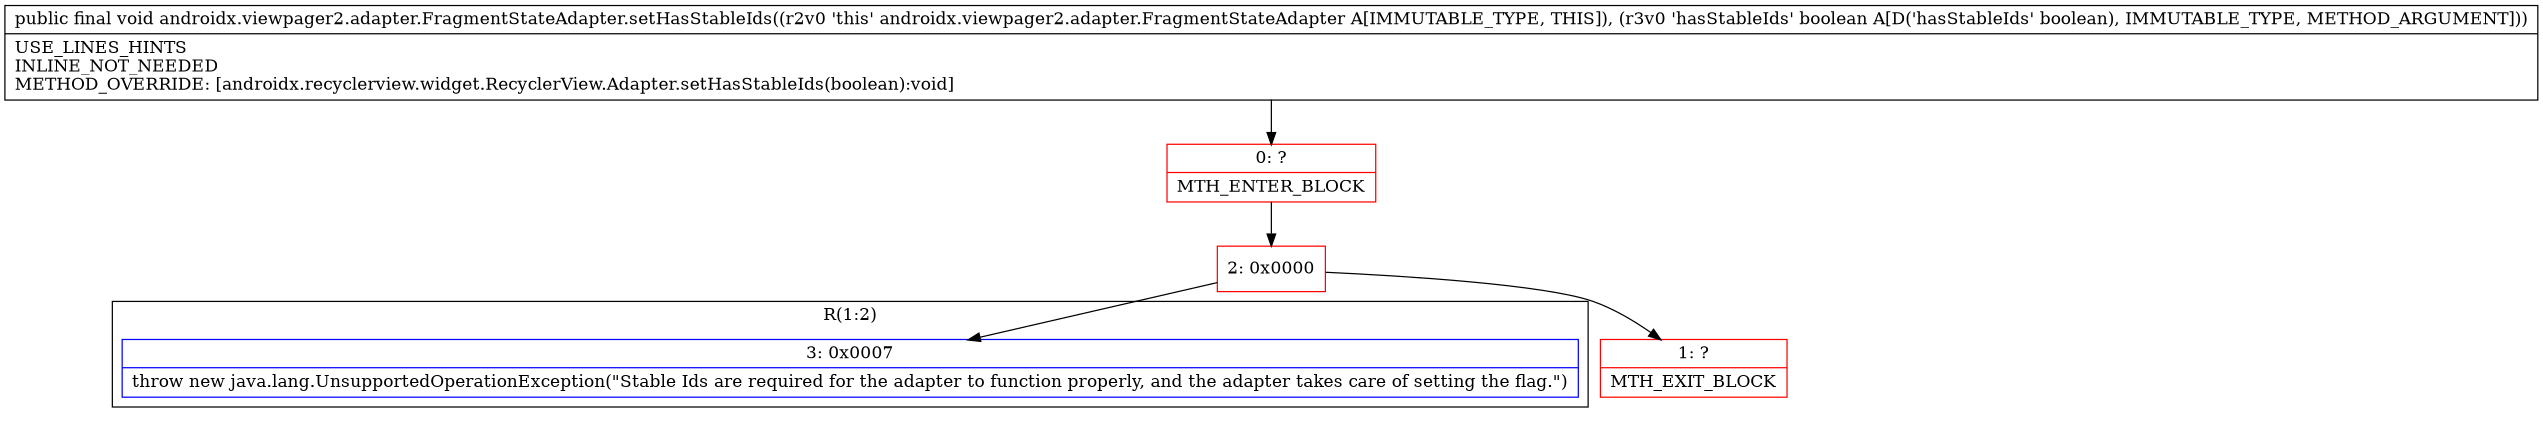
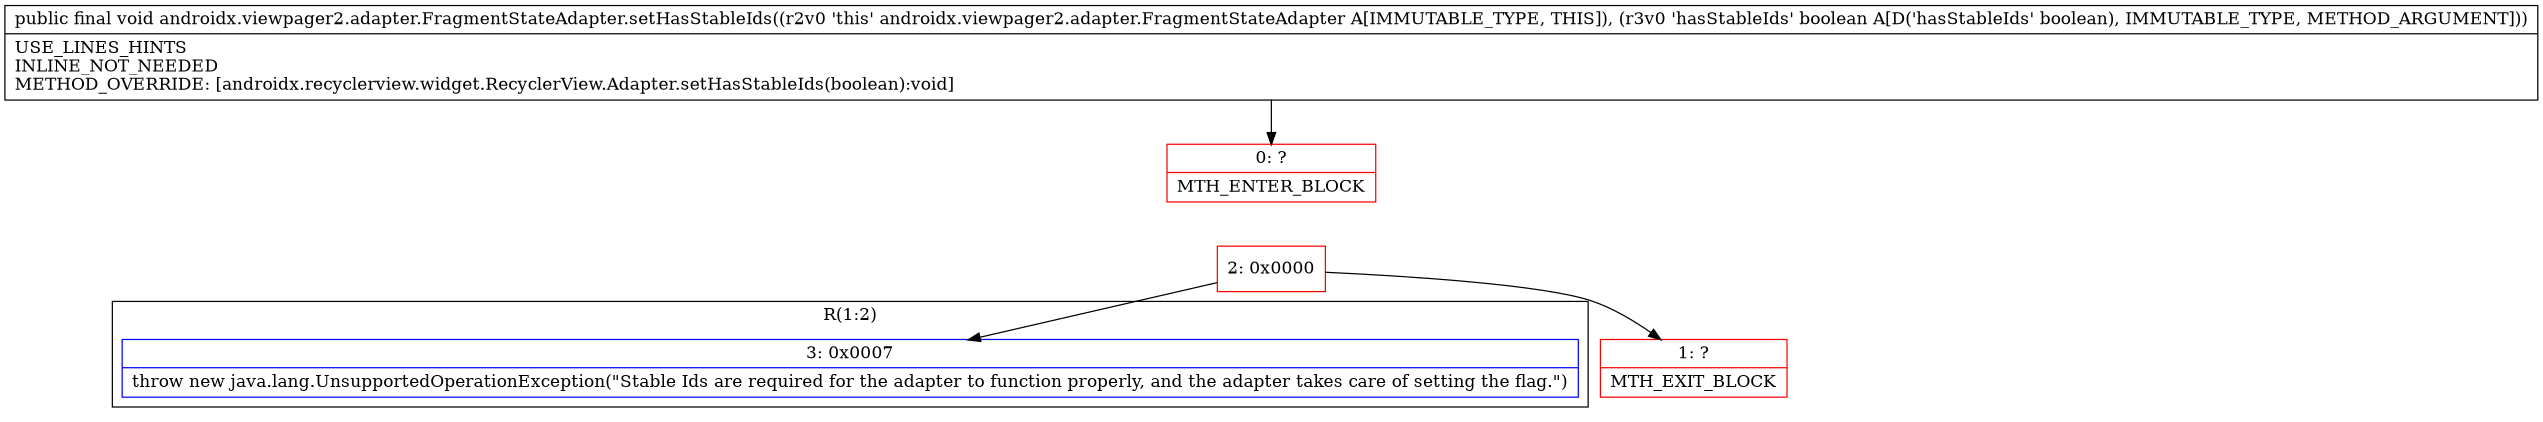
(1271, 218) -> none
